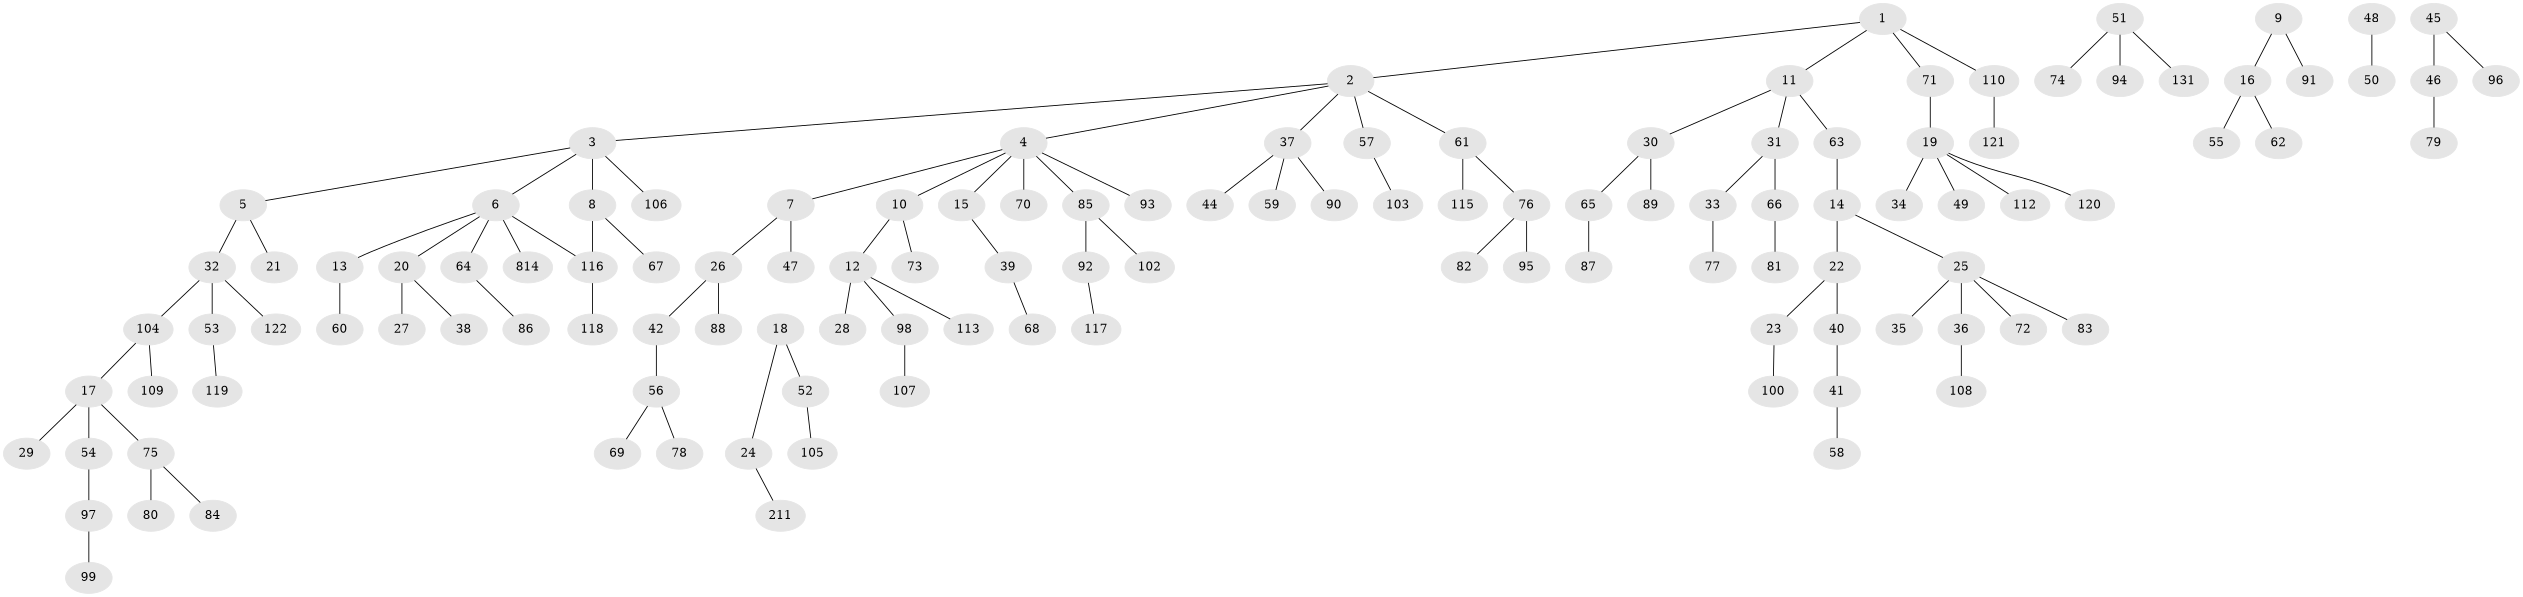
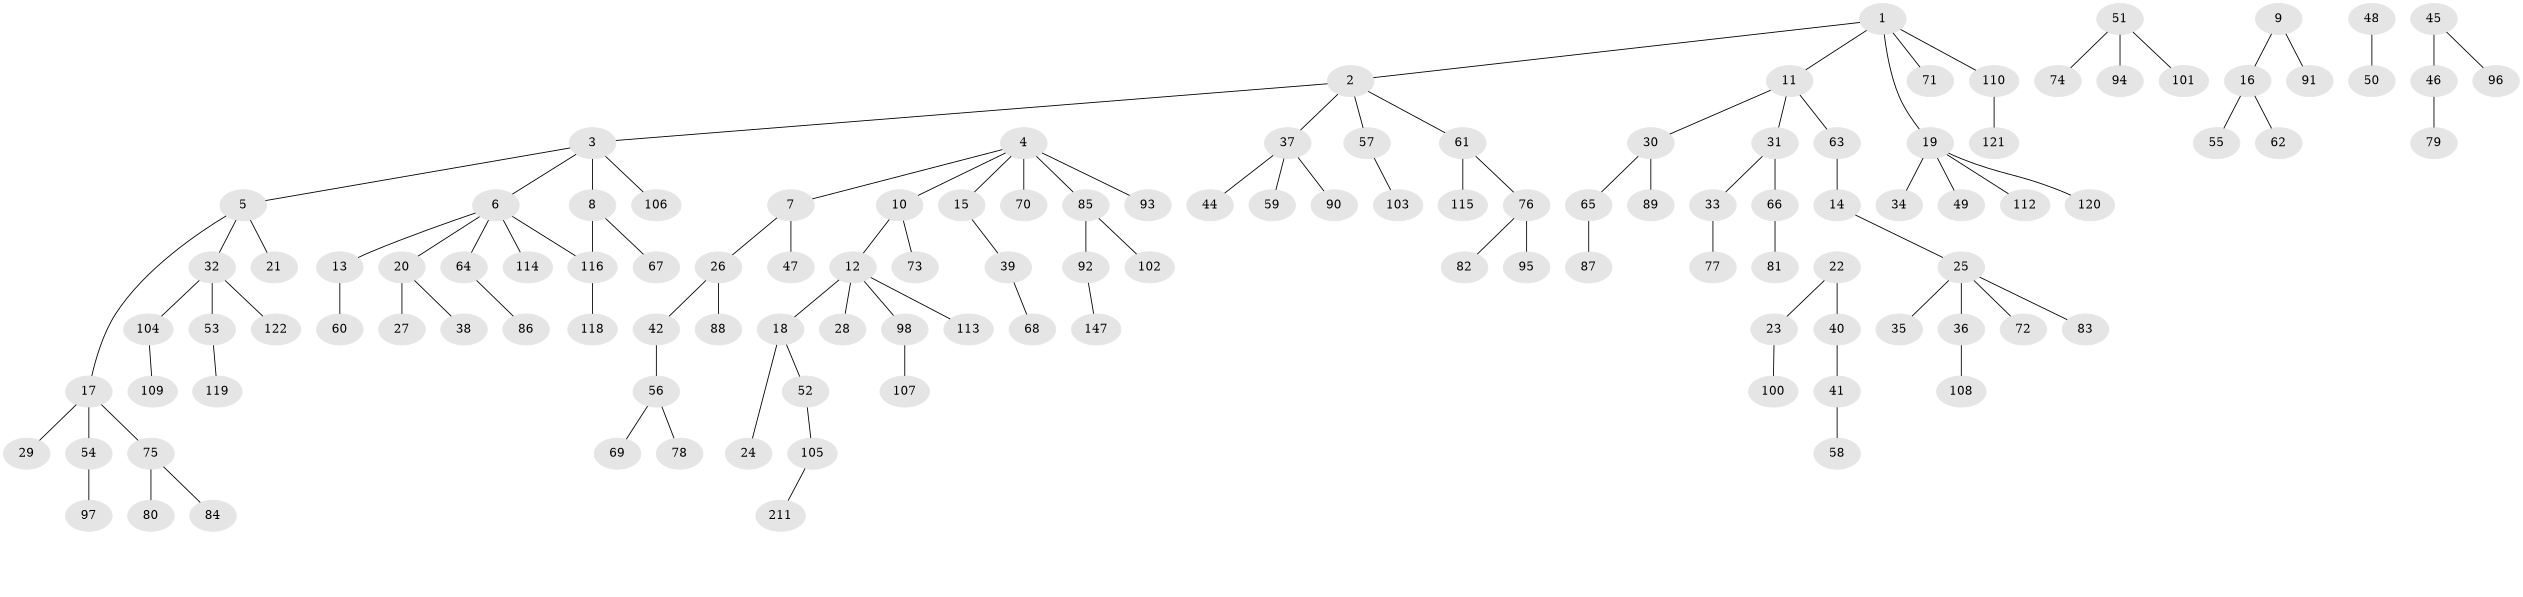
(2184, 81) -> (2184, 81)
(1187, 112) -> none
(1930, 112) -> (1895, 85)
(1837, 236) -> none
(528, 267) -> (528, 267)
none -> (817, 298)
(1096, 329) -> (1096, 329)
(118, 361) -> (141, 282)
(765, 485) -> (797, 485)
(89, 578) -> none
